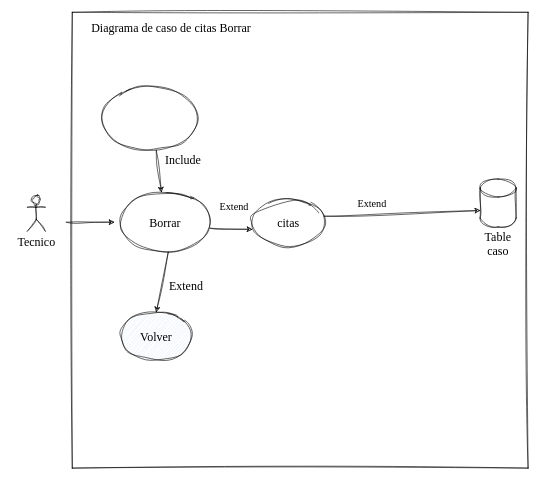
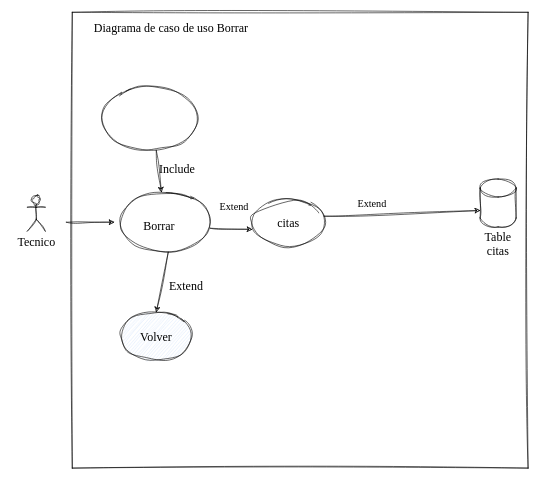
(171, 27) -> (171, 27)
(183, 159) -> (177, 168)
(165, 222) -> (159, 225)
(498, 244) -> (498, 244)
